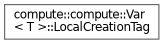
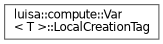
(82, 22) -> (82, 22)
